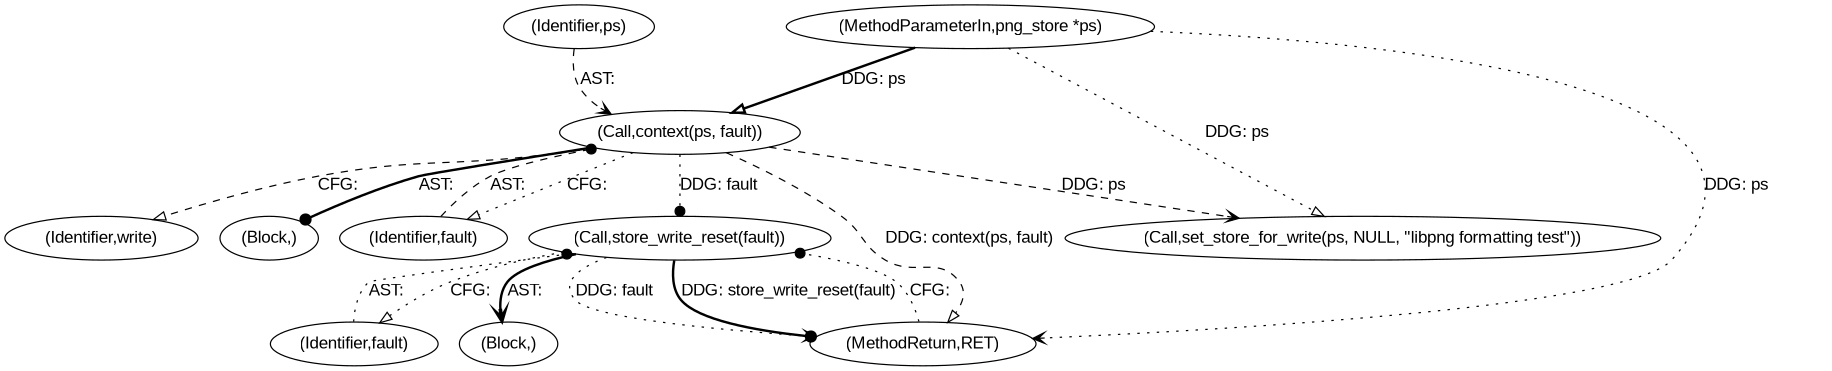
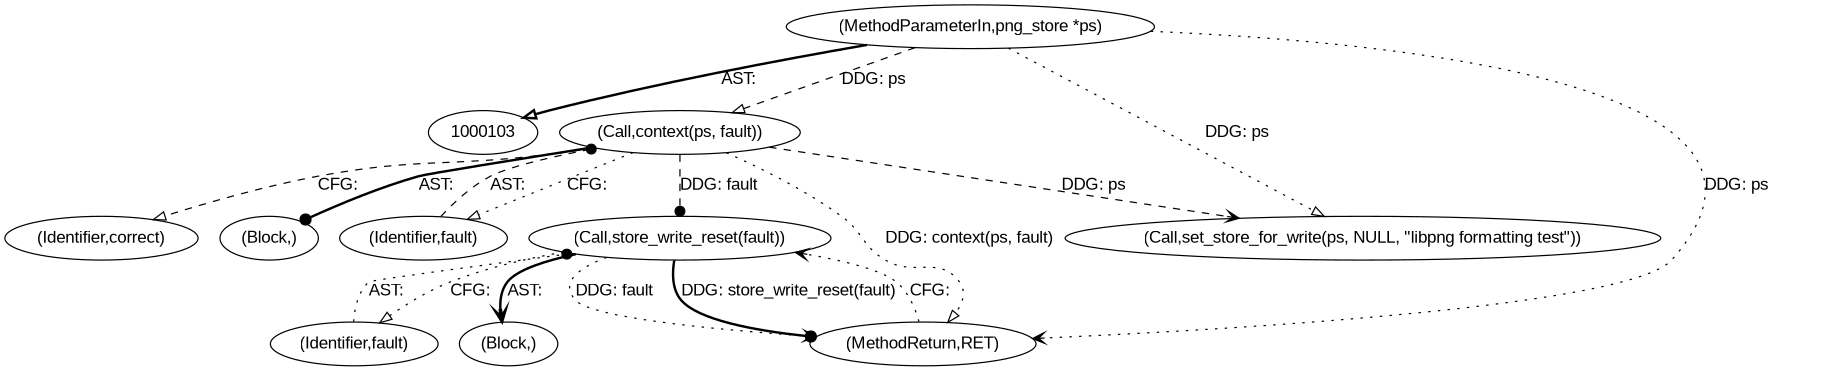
(579, 27) -> none
(829, 78) -> (829, 78)
none -> (483, 132)
(680, 180) -> (680, 180)
(857, 232) -> (857, 232)
(101, 238) -> (101, 238)
(874, 271) -> (874, 271)
